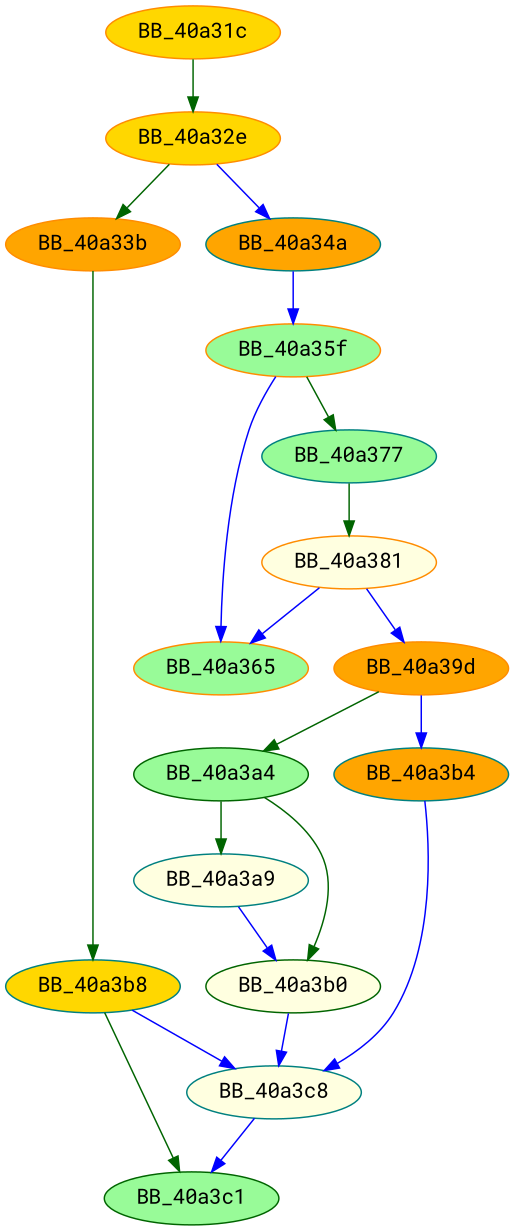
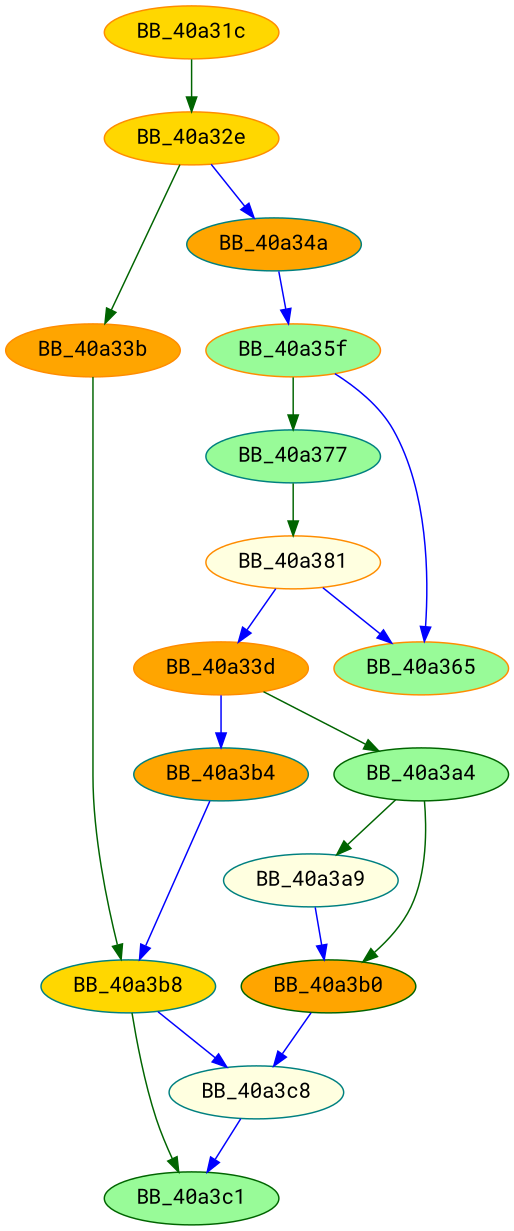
(421, 668) -> (221, 668)
(419, 947) -> (178, 873)
(293, 986) -> (329, 986)
